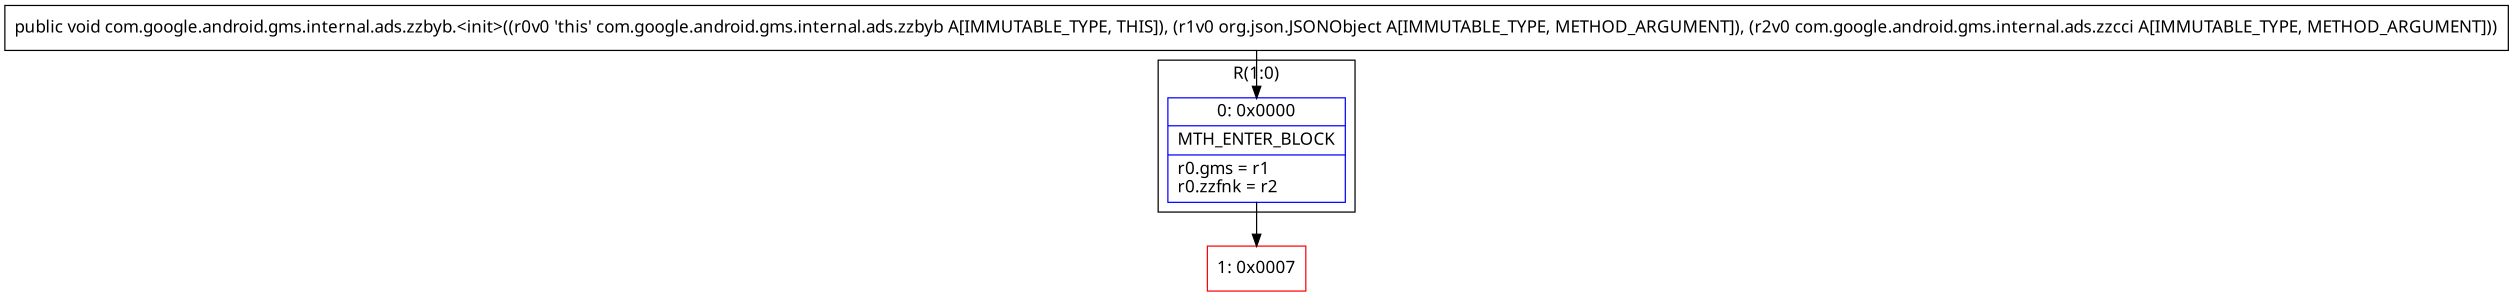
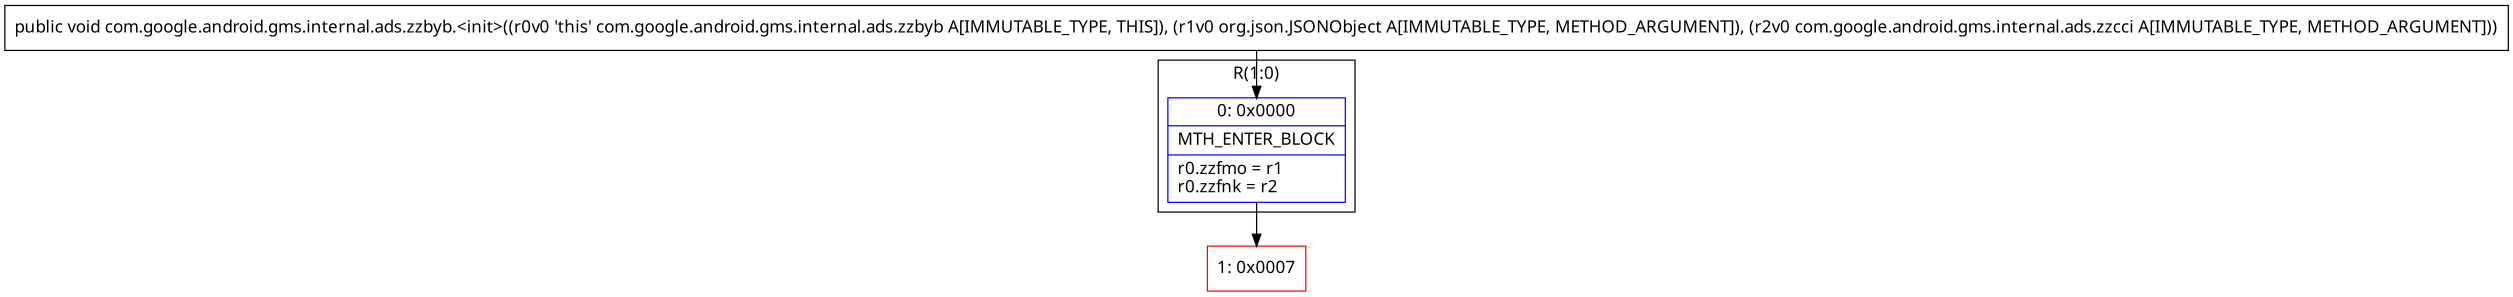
(1224, 169) -> (1231, 169)
